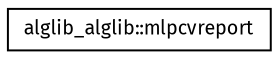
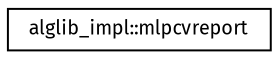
(139, 30) -> (139, 30)
